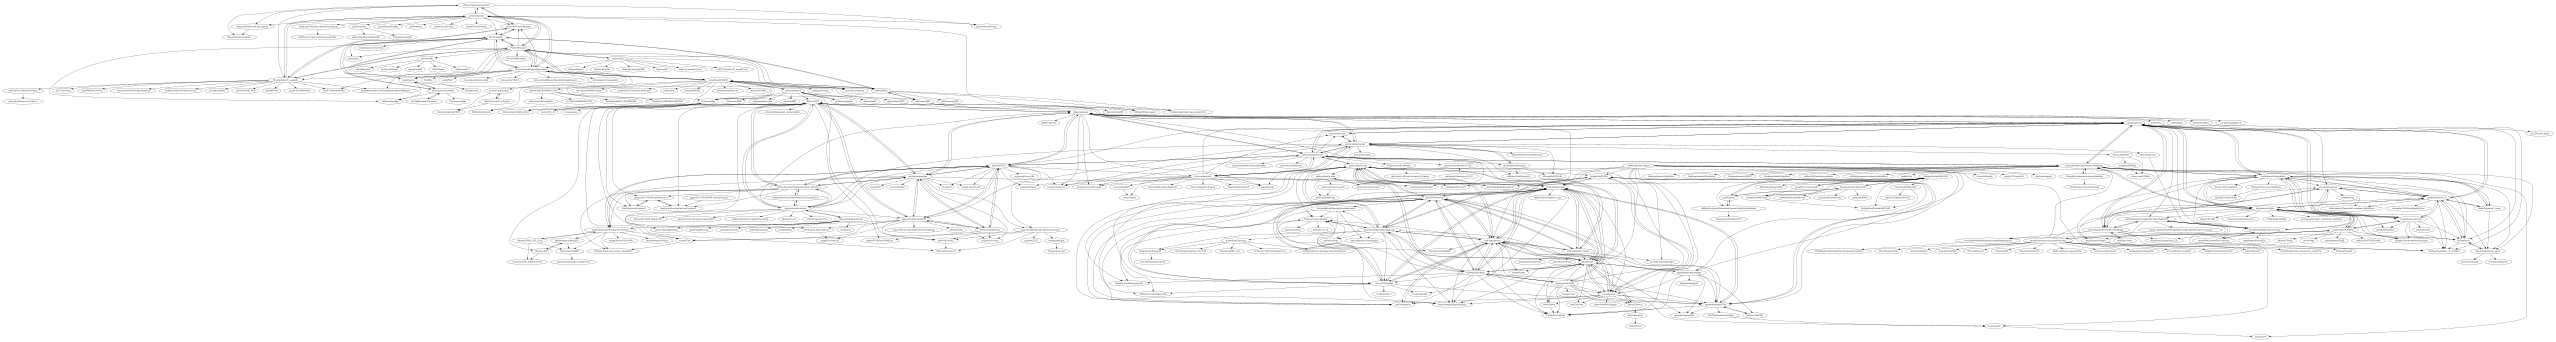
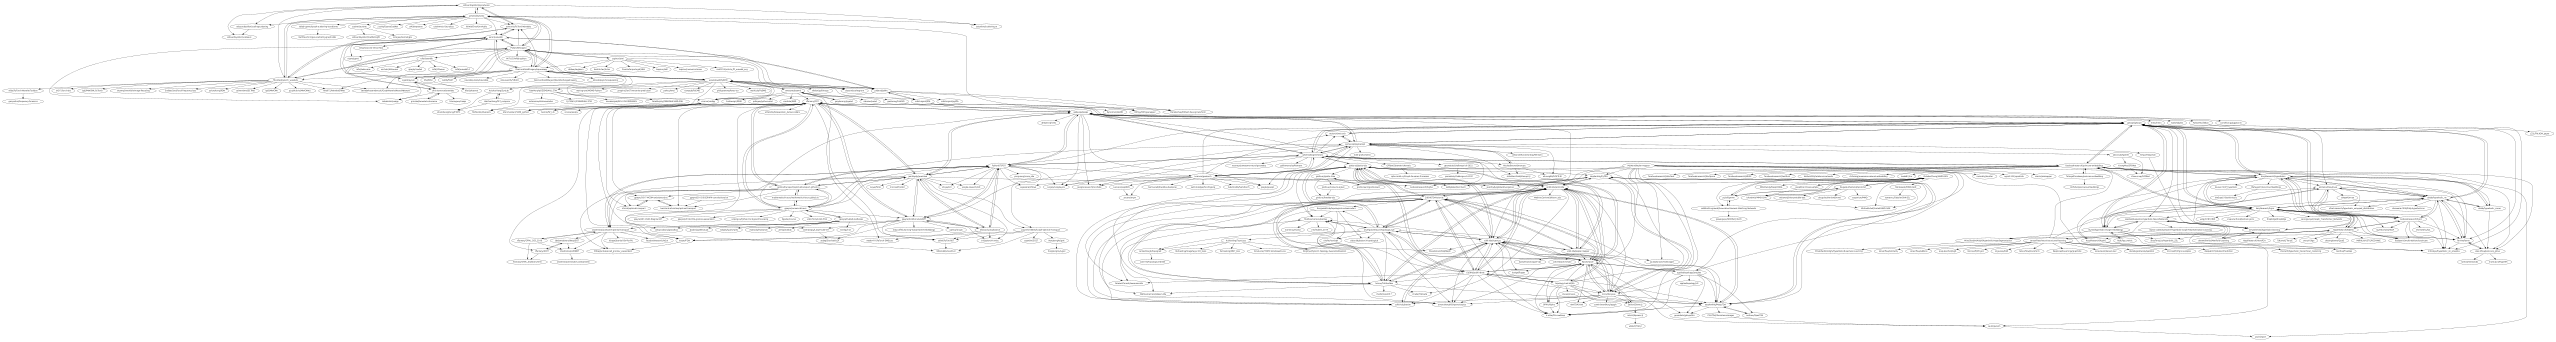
(1460, 172) -> (1458, 170)
(2252, 251) -> none
